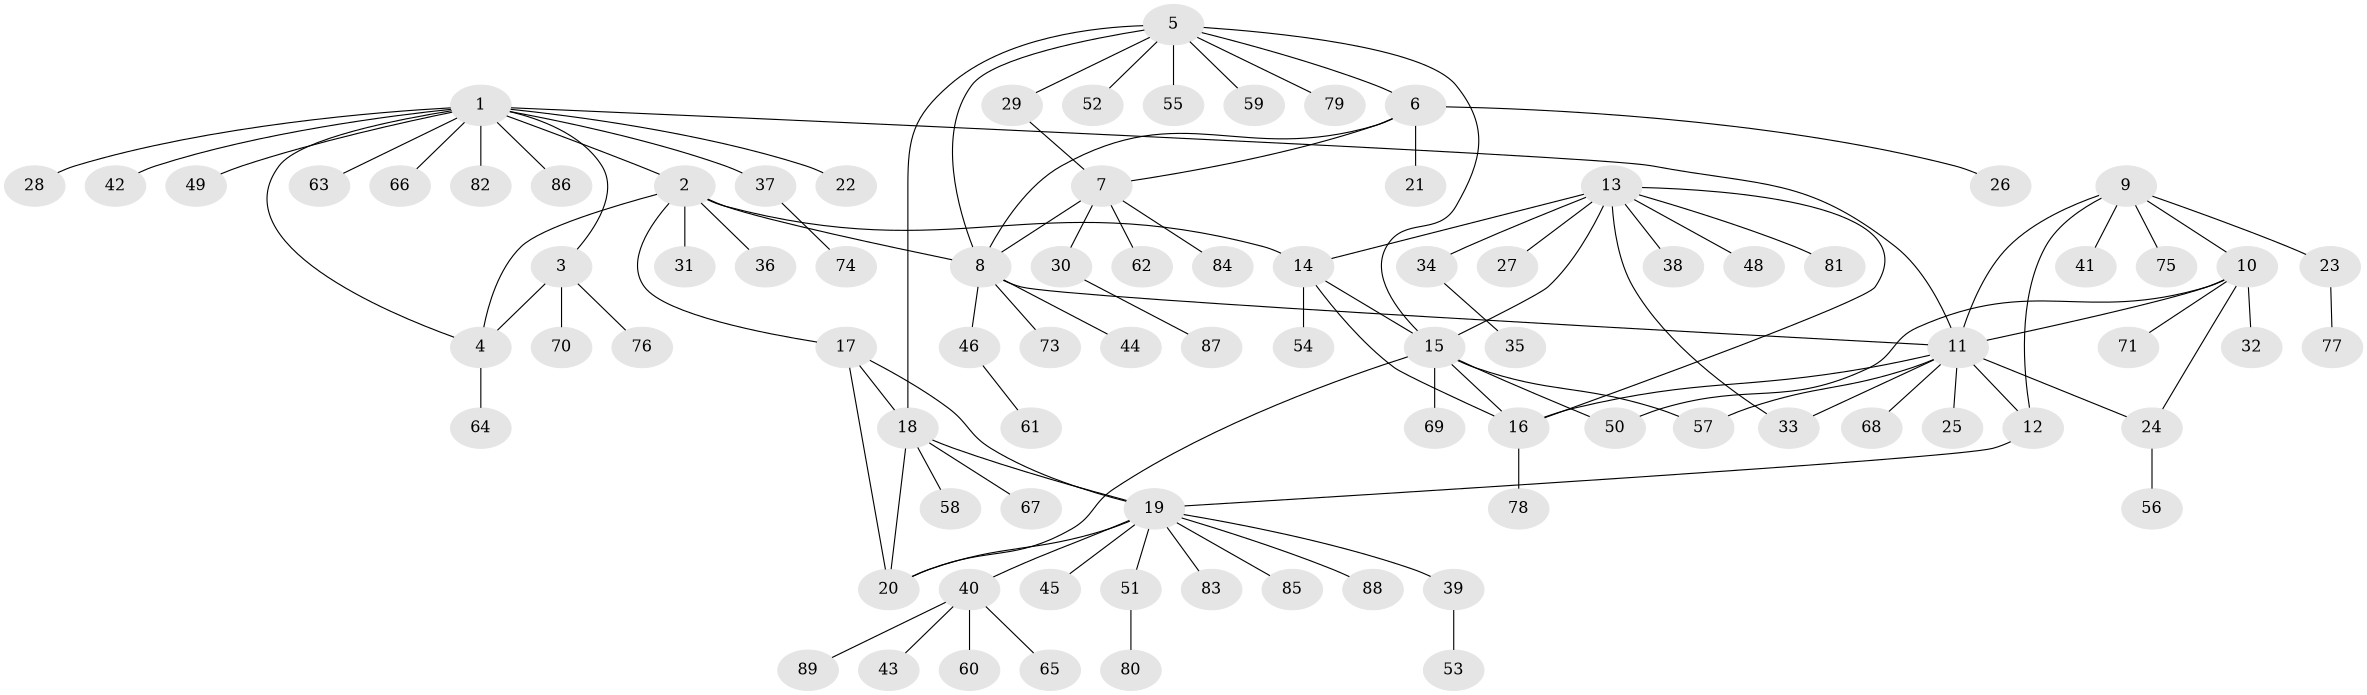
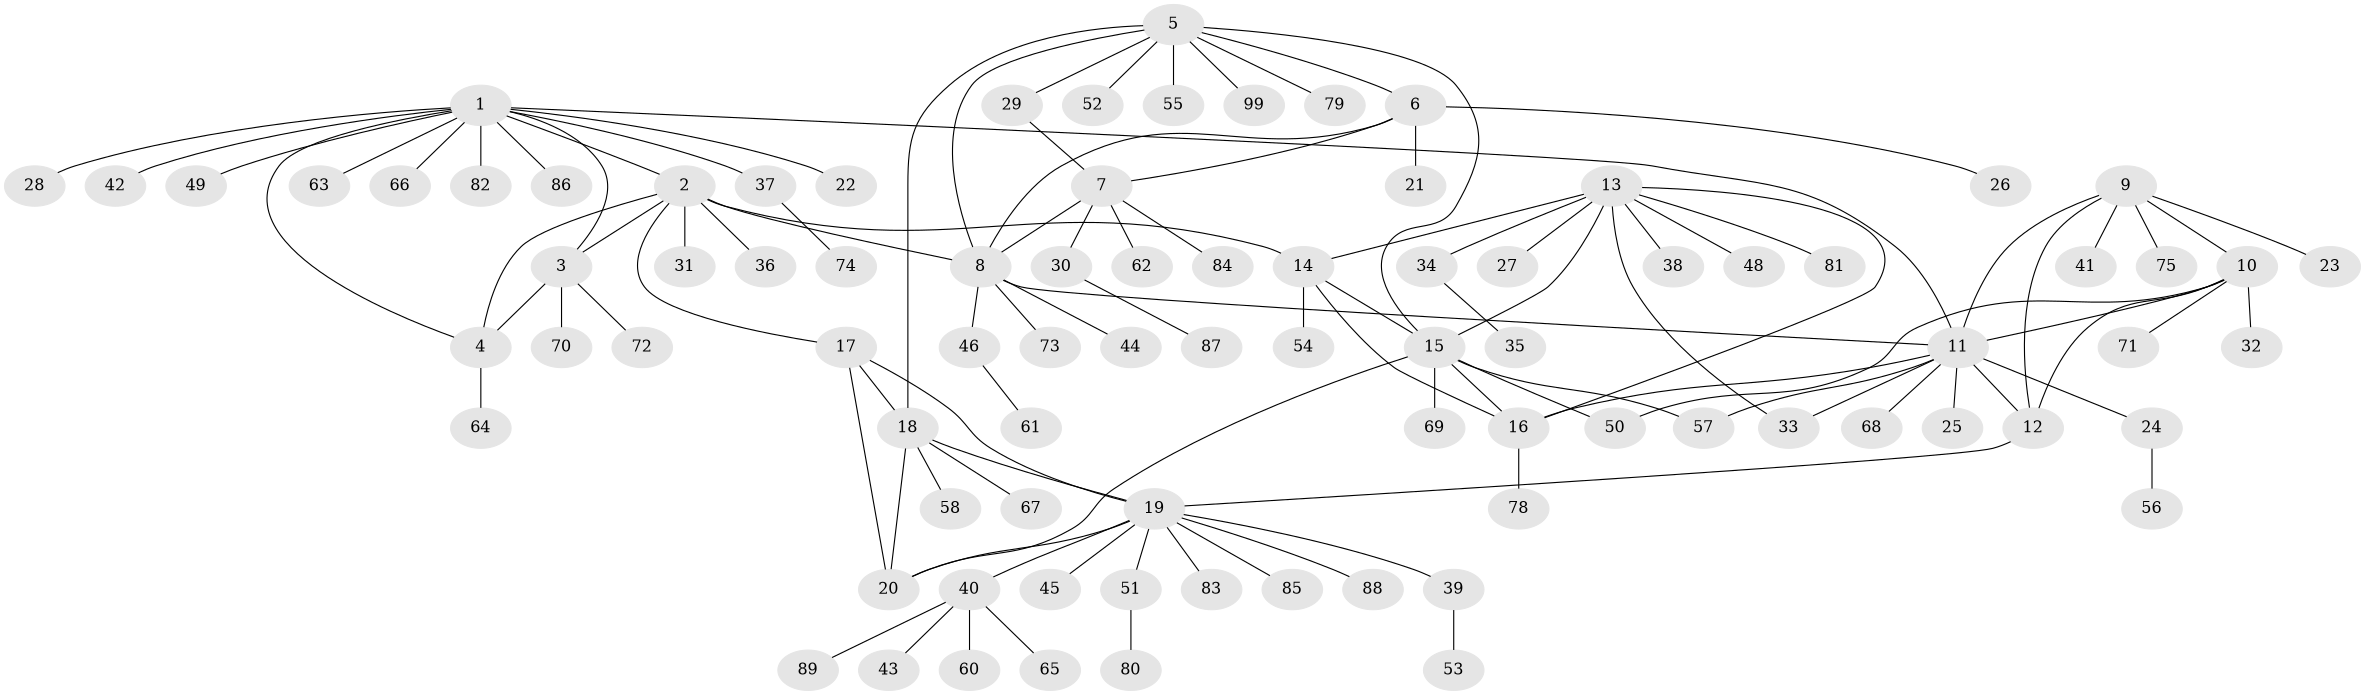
(1254, 105) -> (1254, 105)
none -> (623, 226)
(642, 347) -> (642, 347)
(2199, 347) -> (2089, 327)
(2332, 347) -> none
